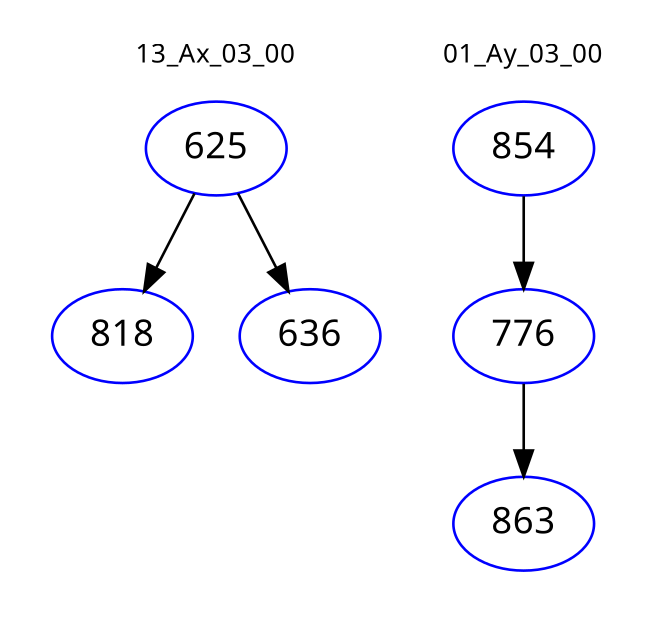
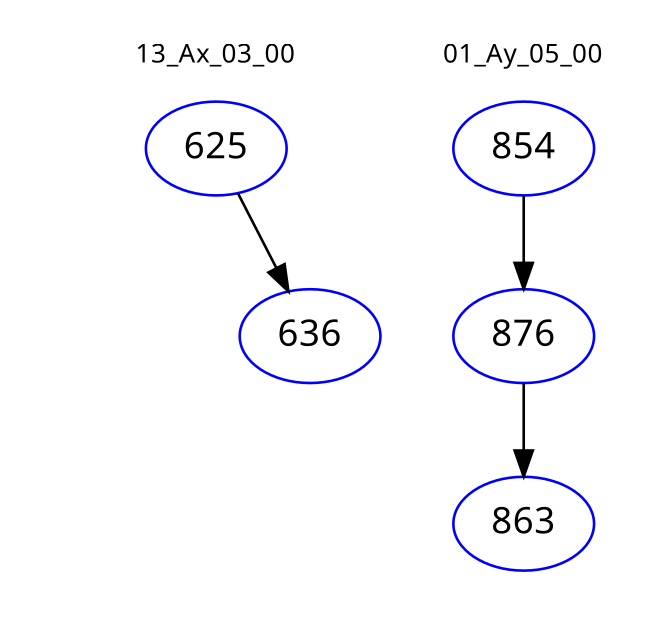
(524, 56) -> (524, 56)
(122, 336) -> none
(524, 336) -> (524, 336)
